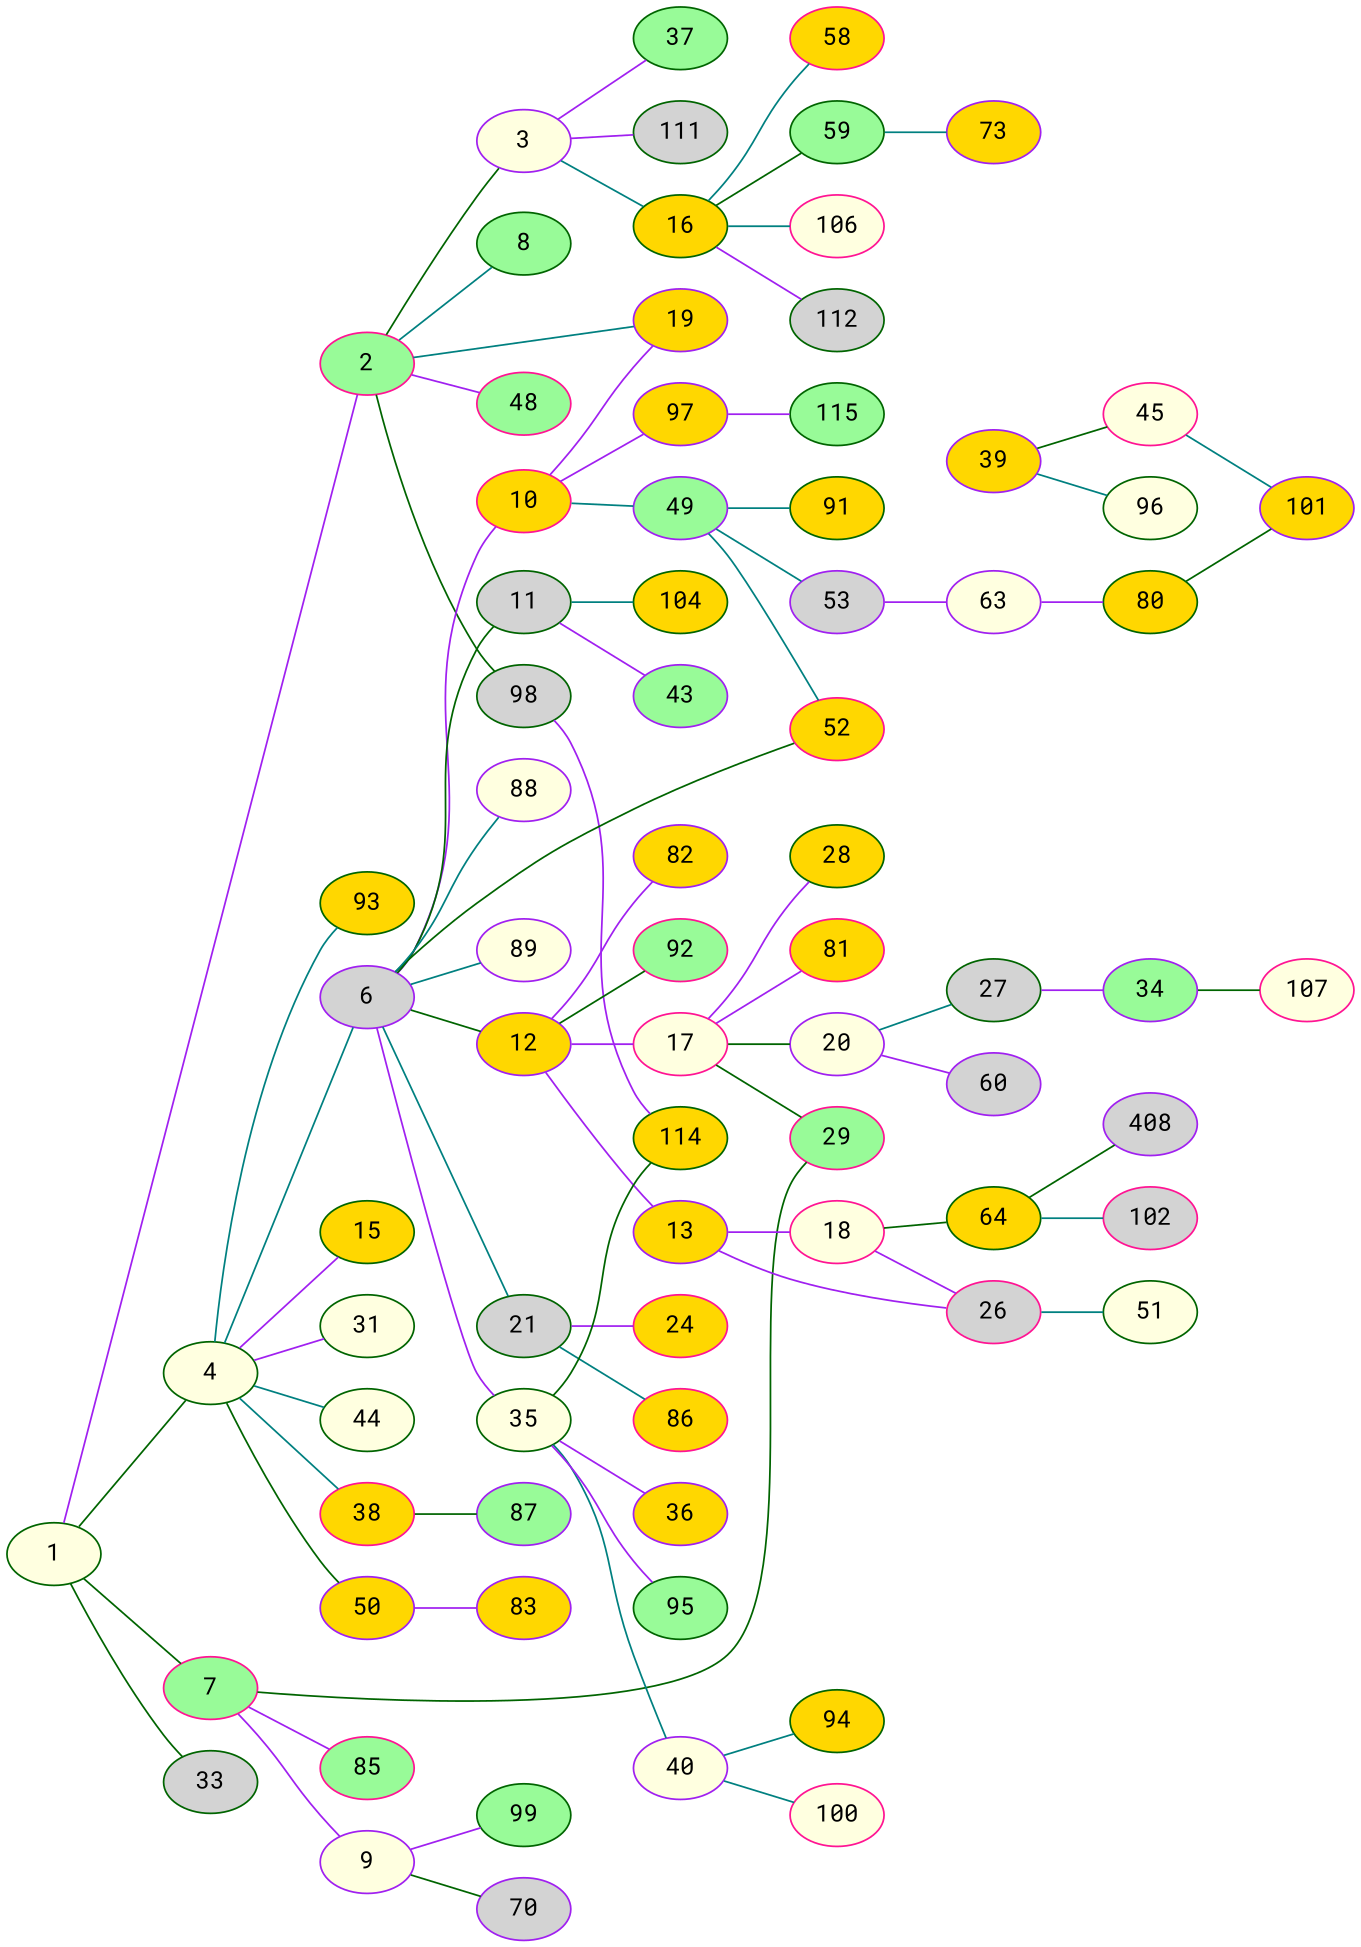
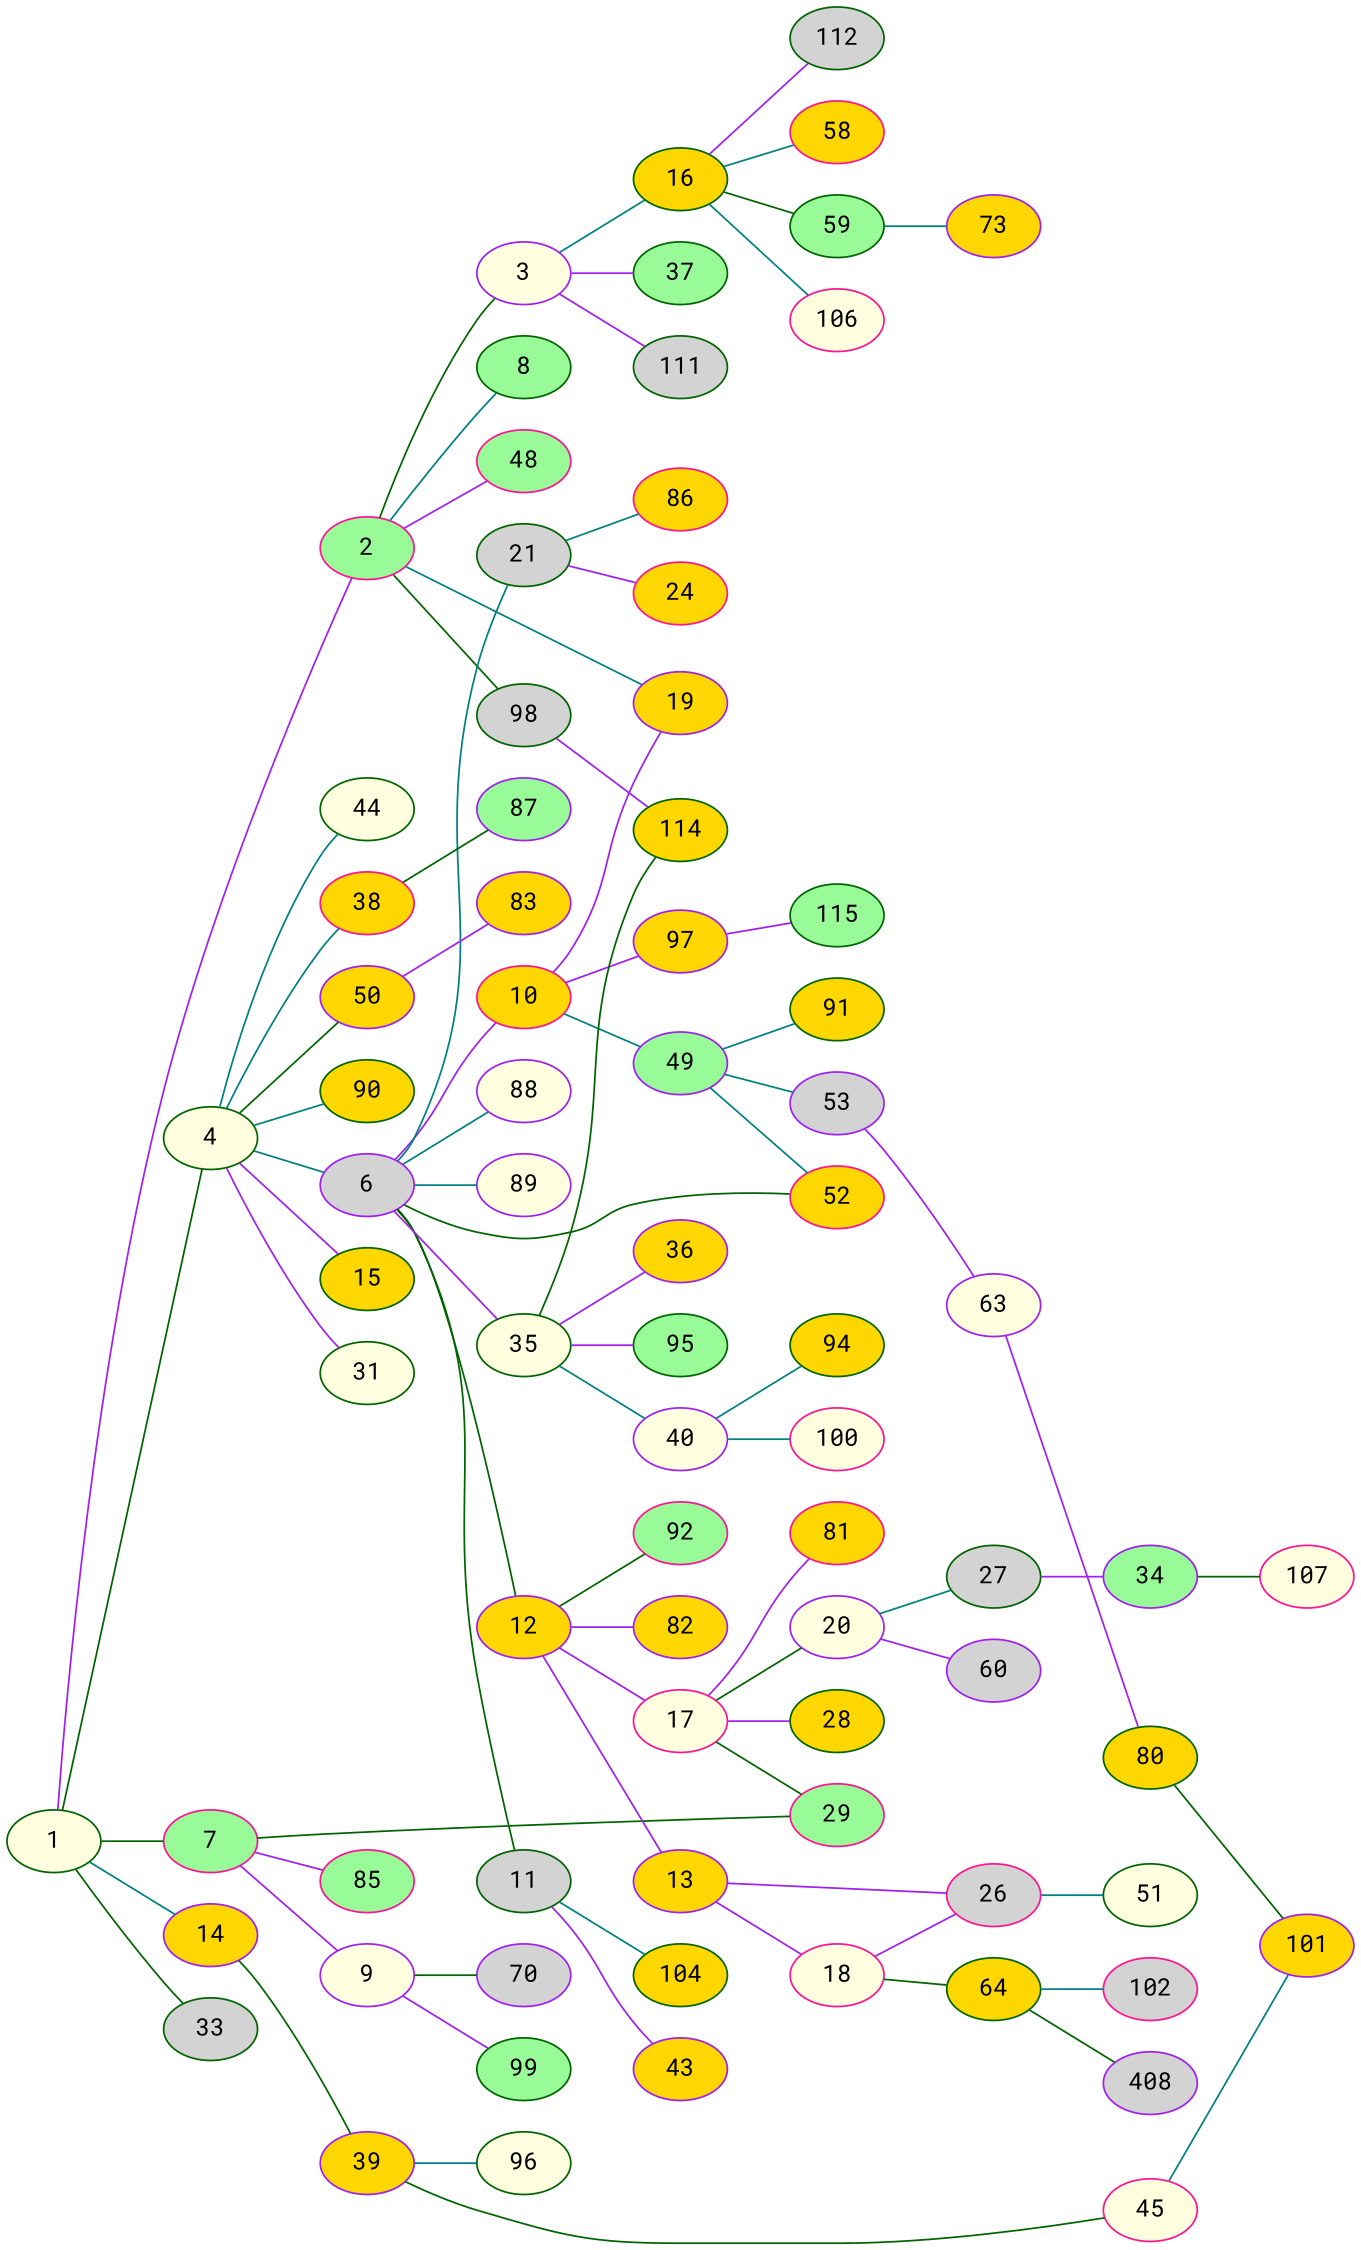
(680, 696) -> (680, 2069)
(367, 903) -> (367, 1091)
none -> (211, 1935)
